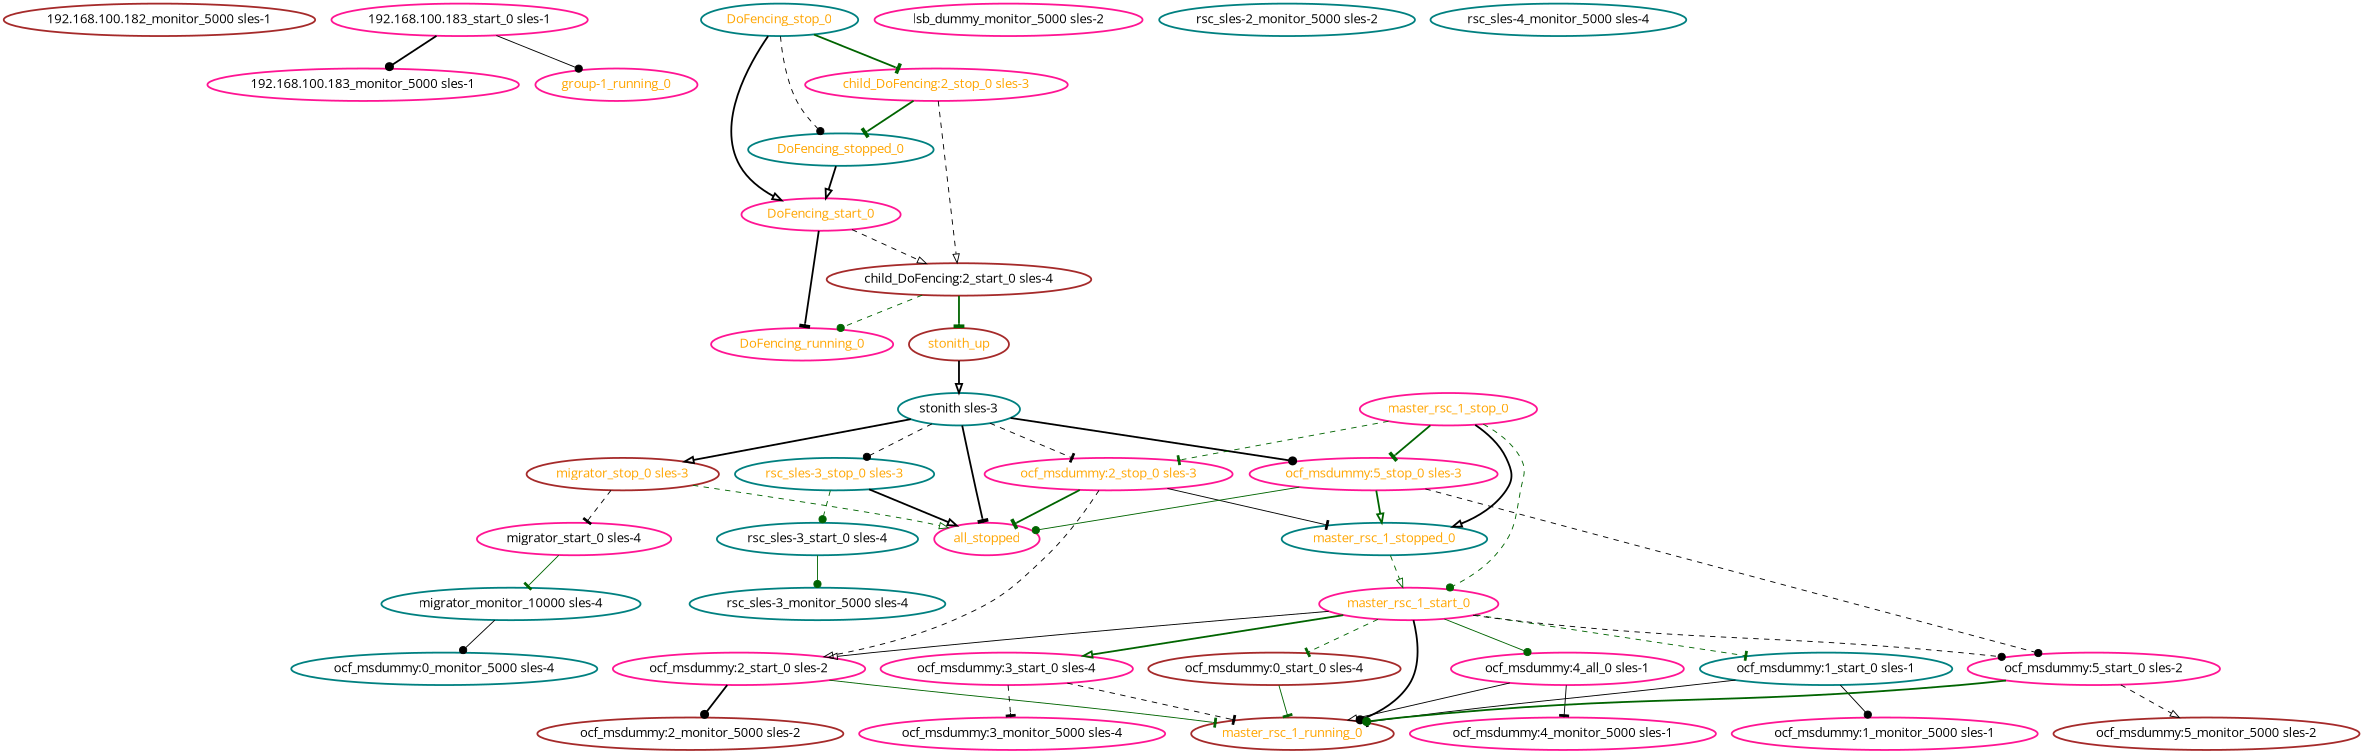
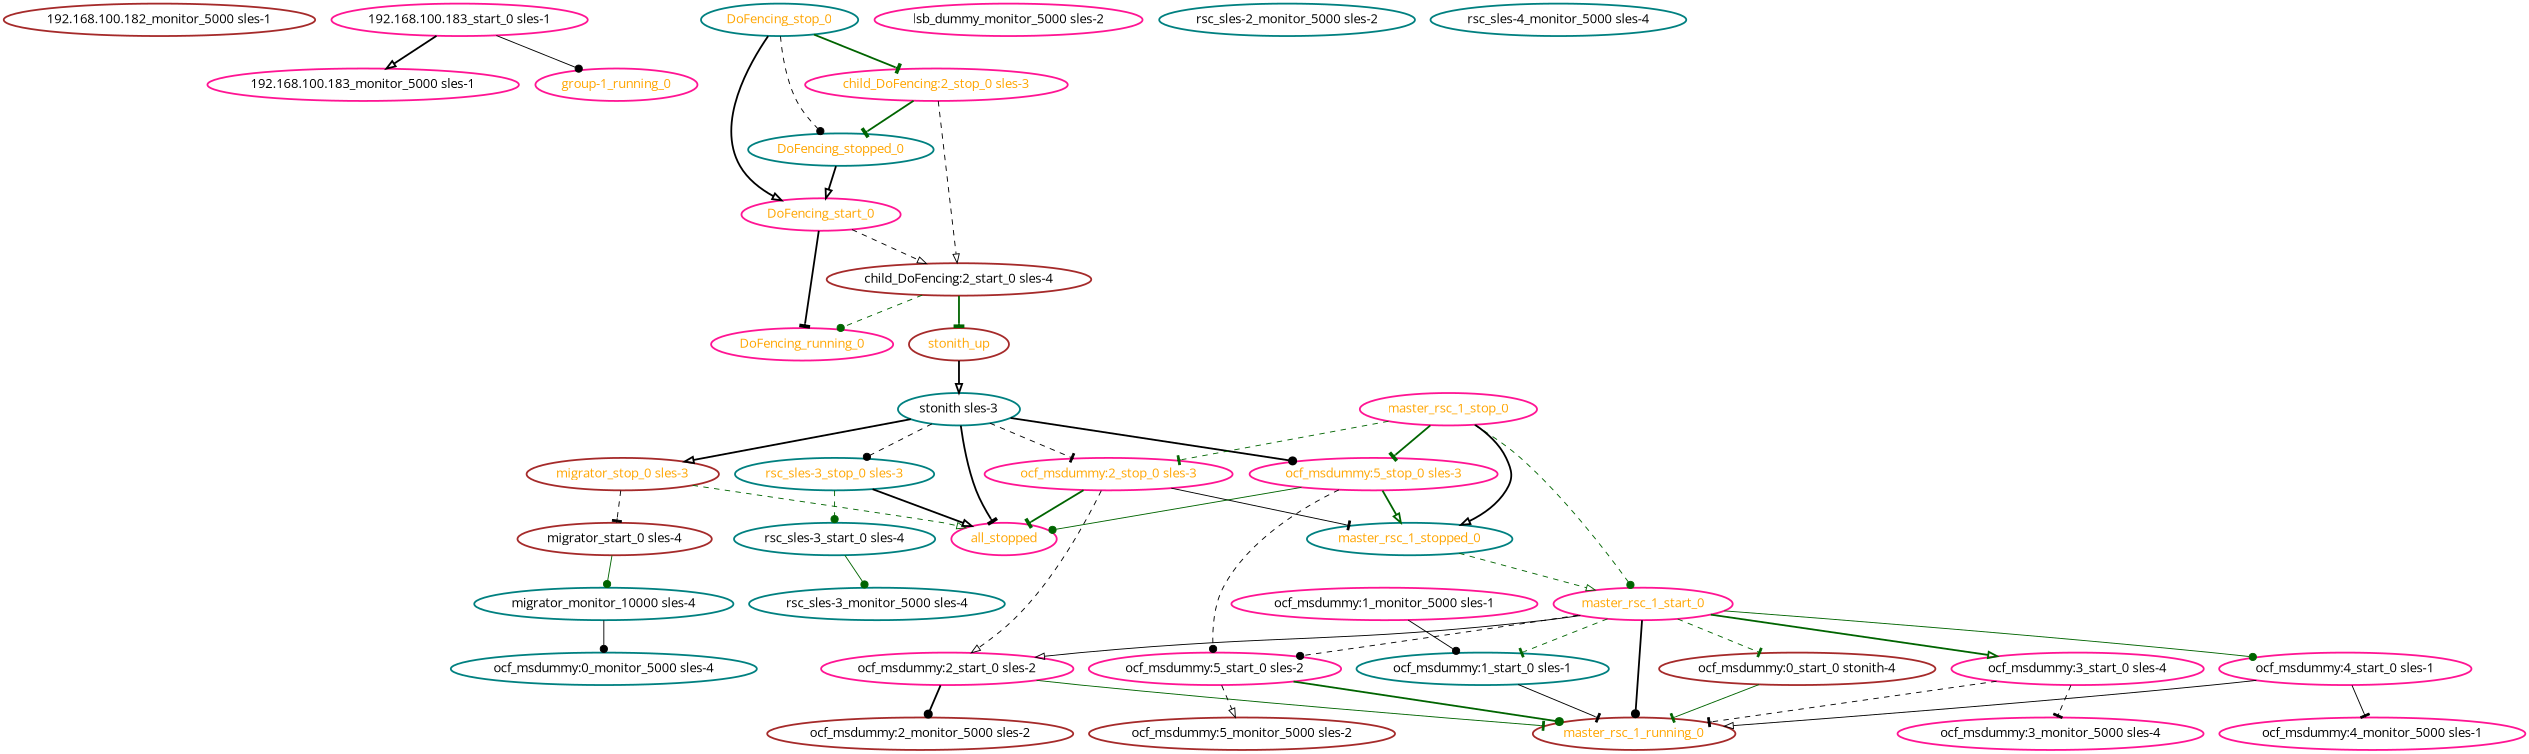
(415, 50) -> (415, 50)
(574, 539) -> (615, 539)
(544, 570) -> (610, 568)
(1274, 669) -> (1797, 669)
(1567, 669) -> (2345, 669)
(1853, 698) -> (1442, 642)
